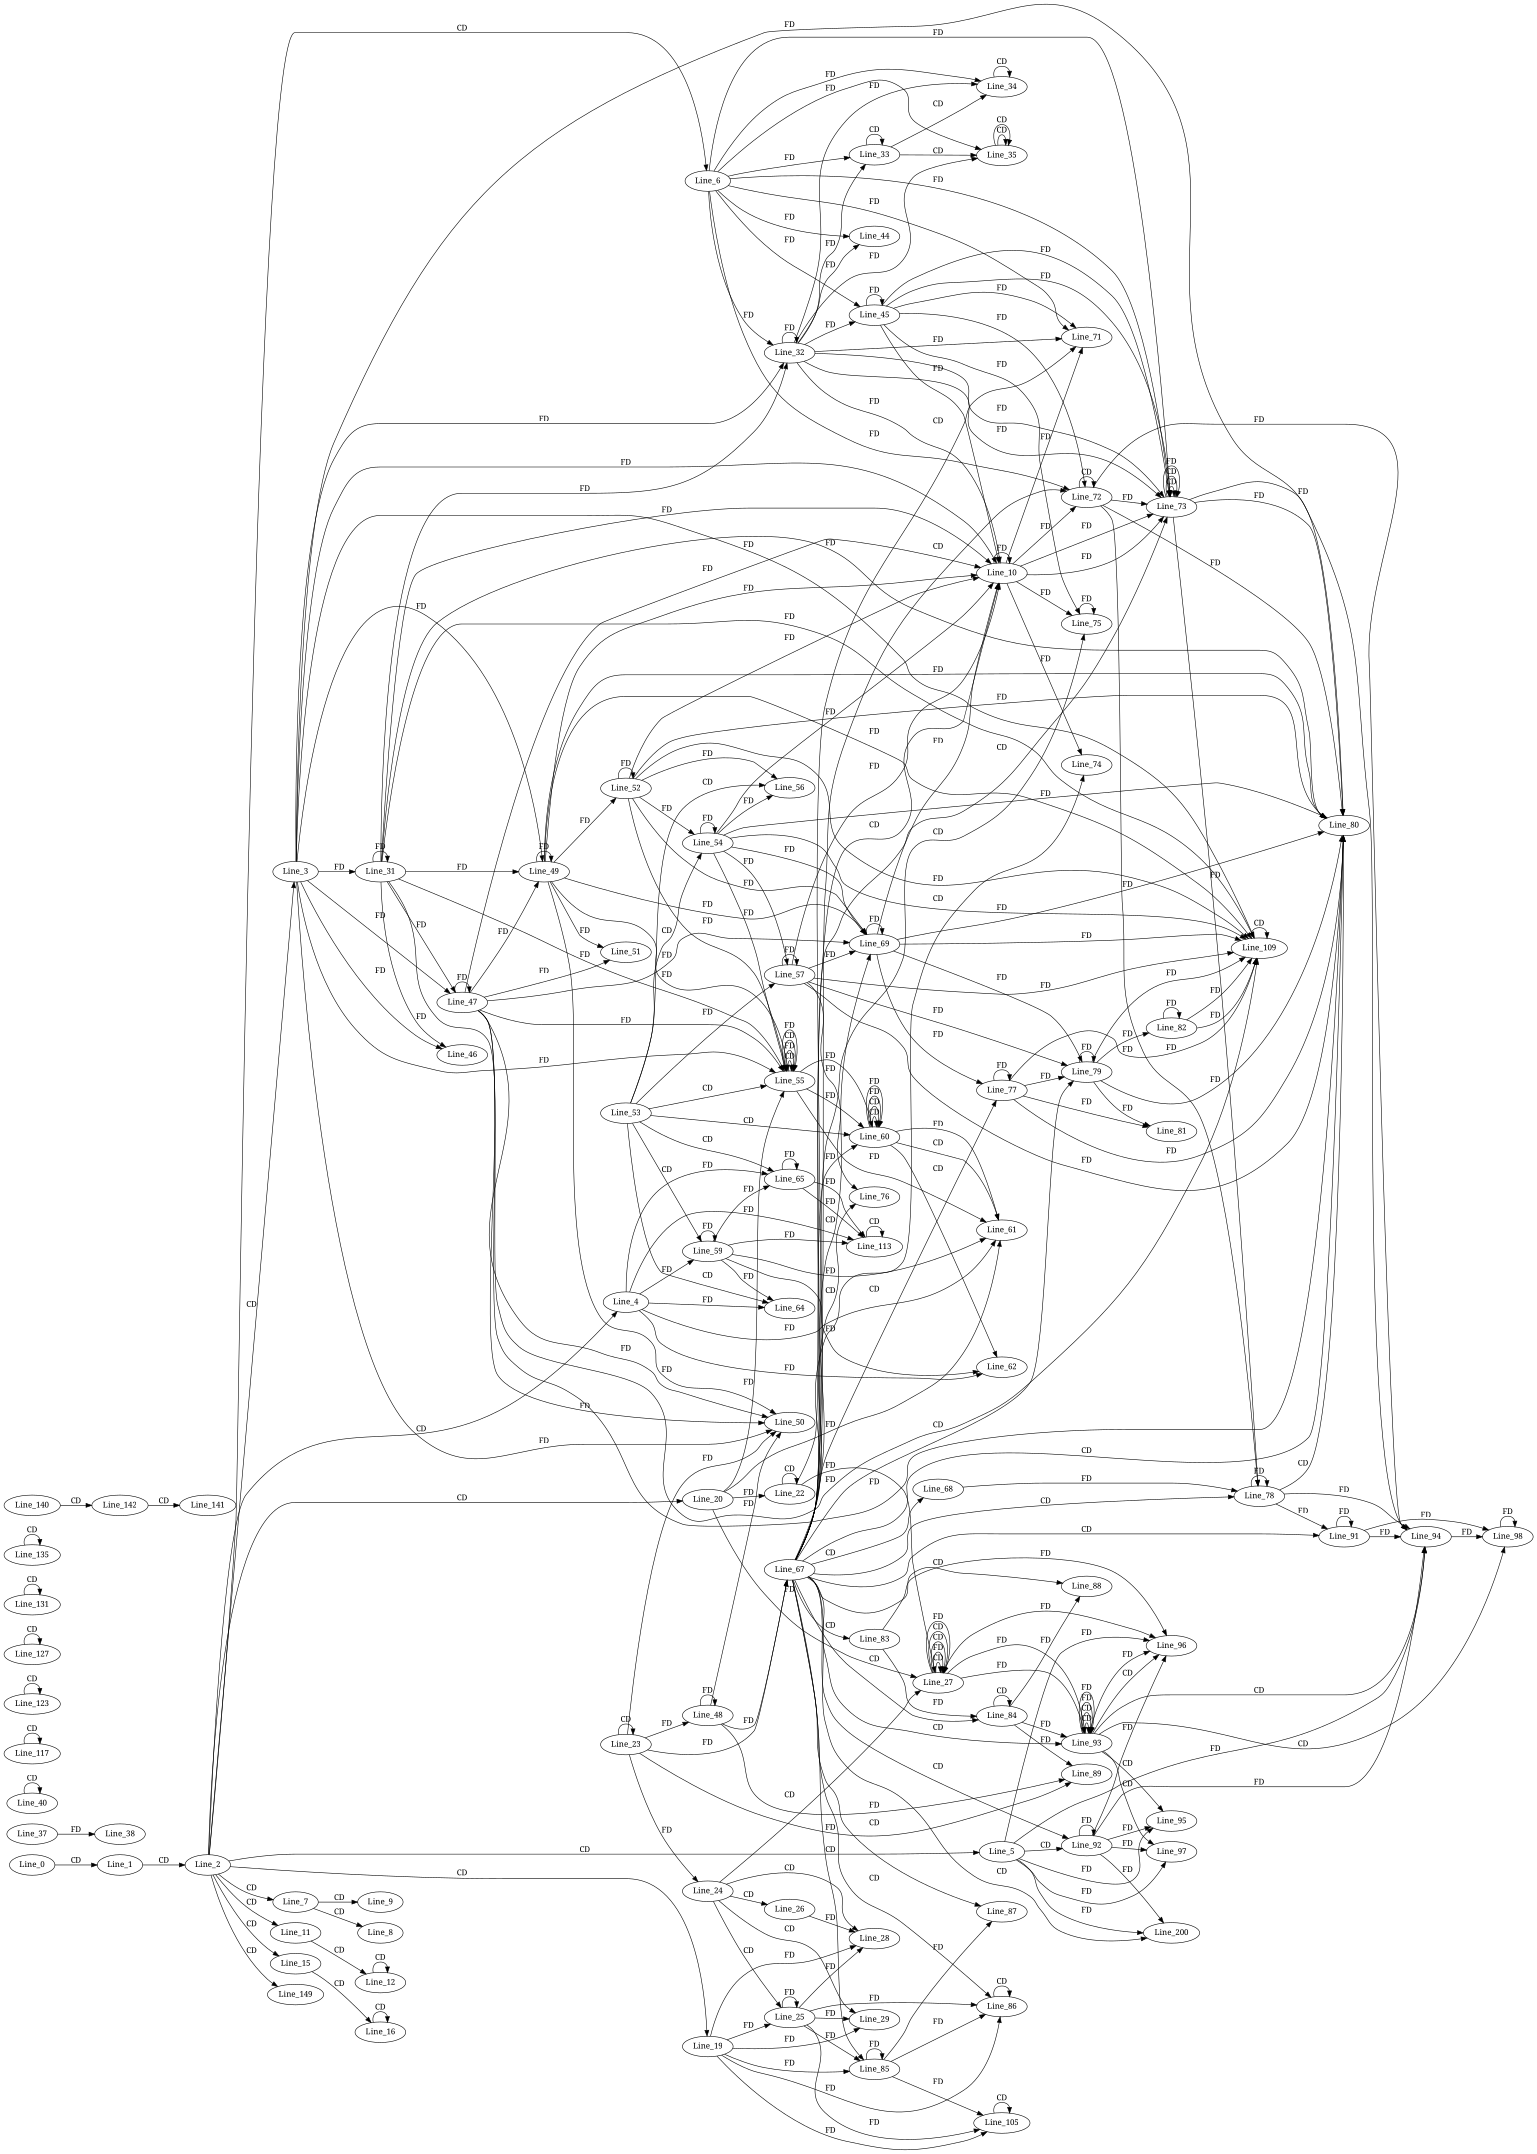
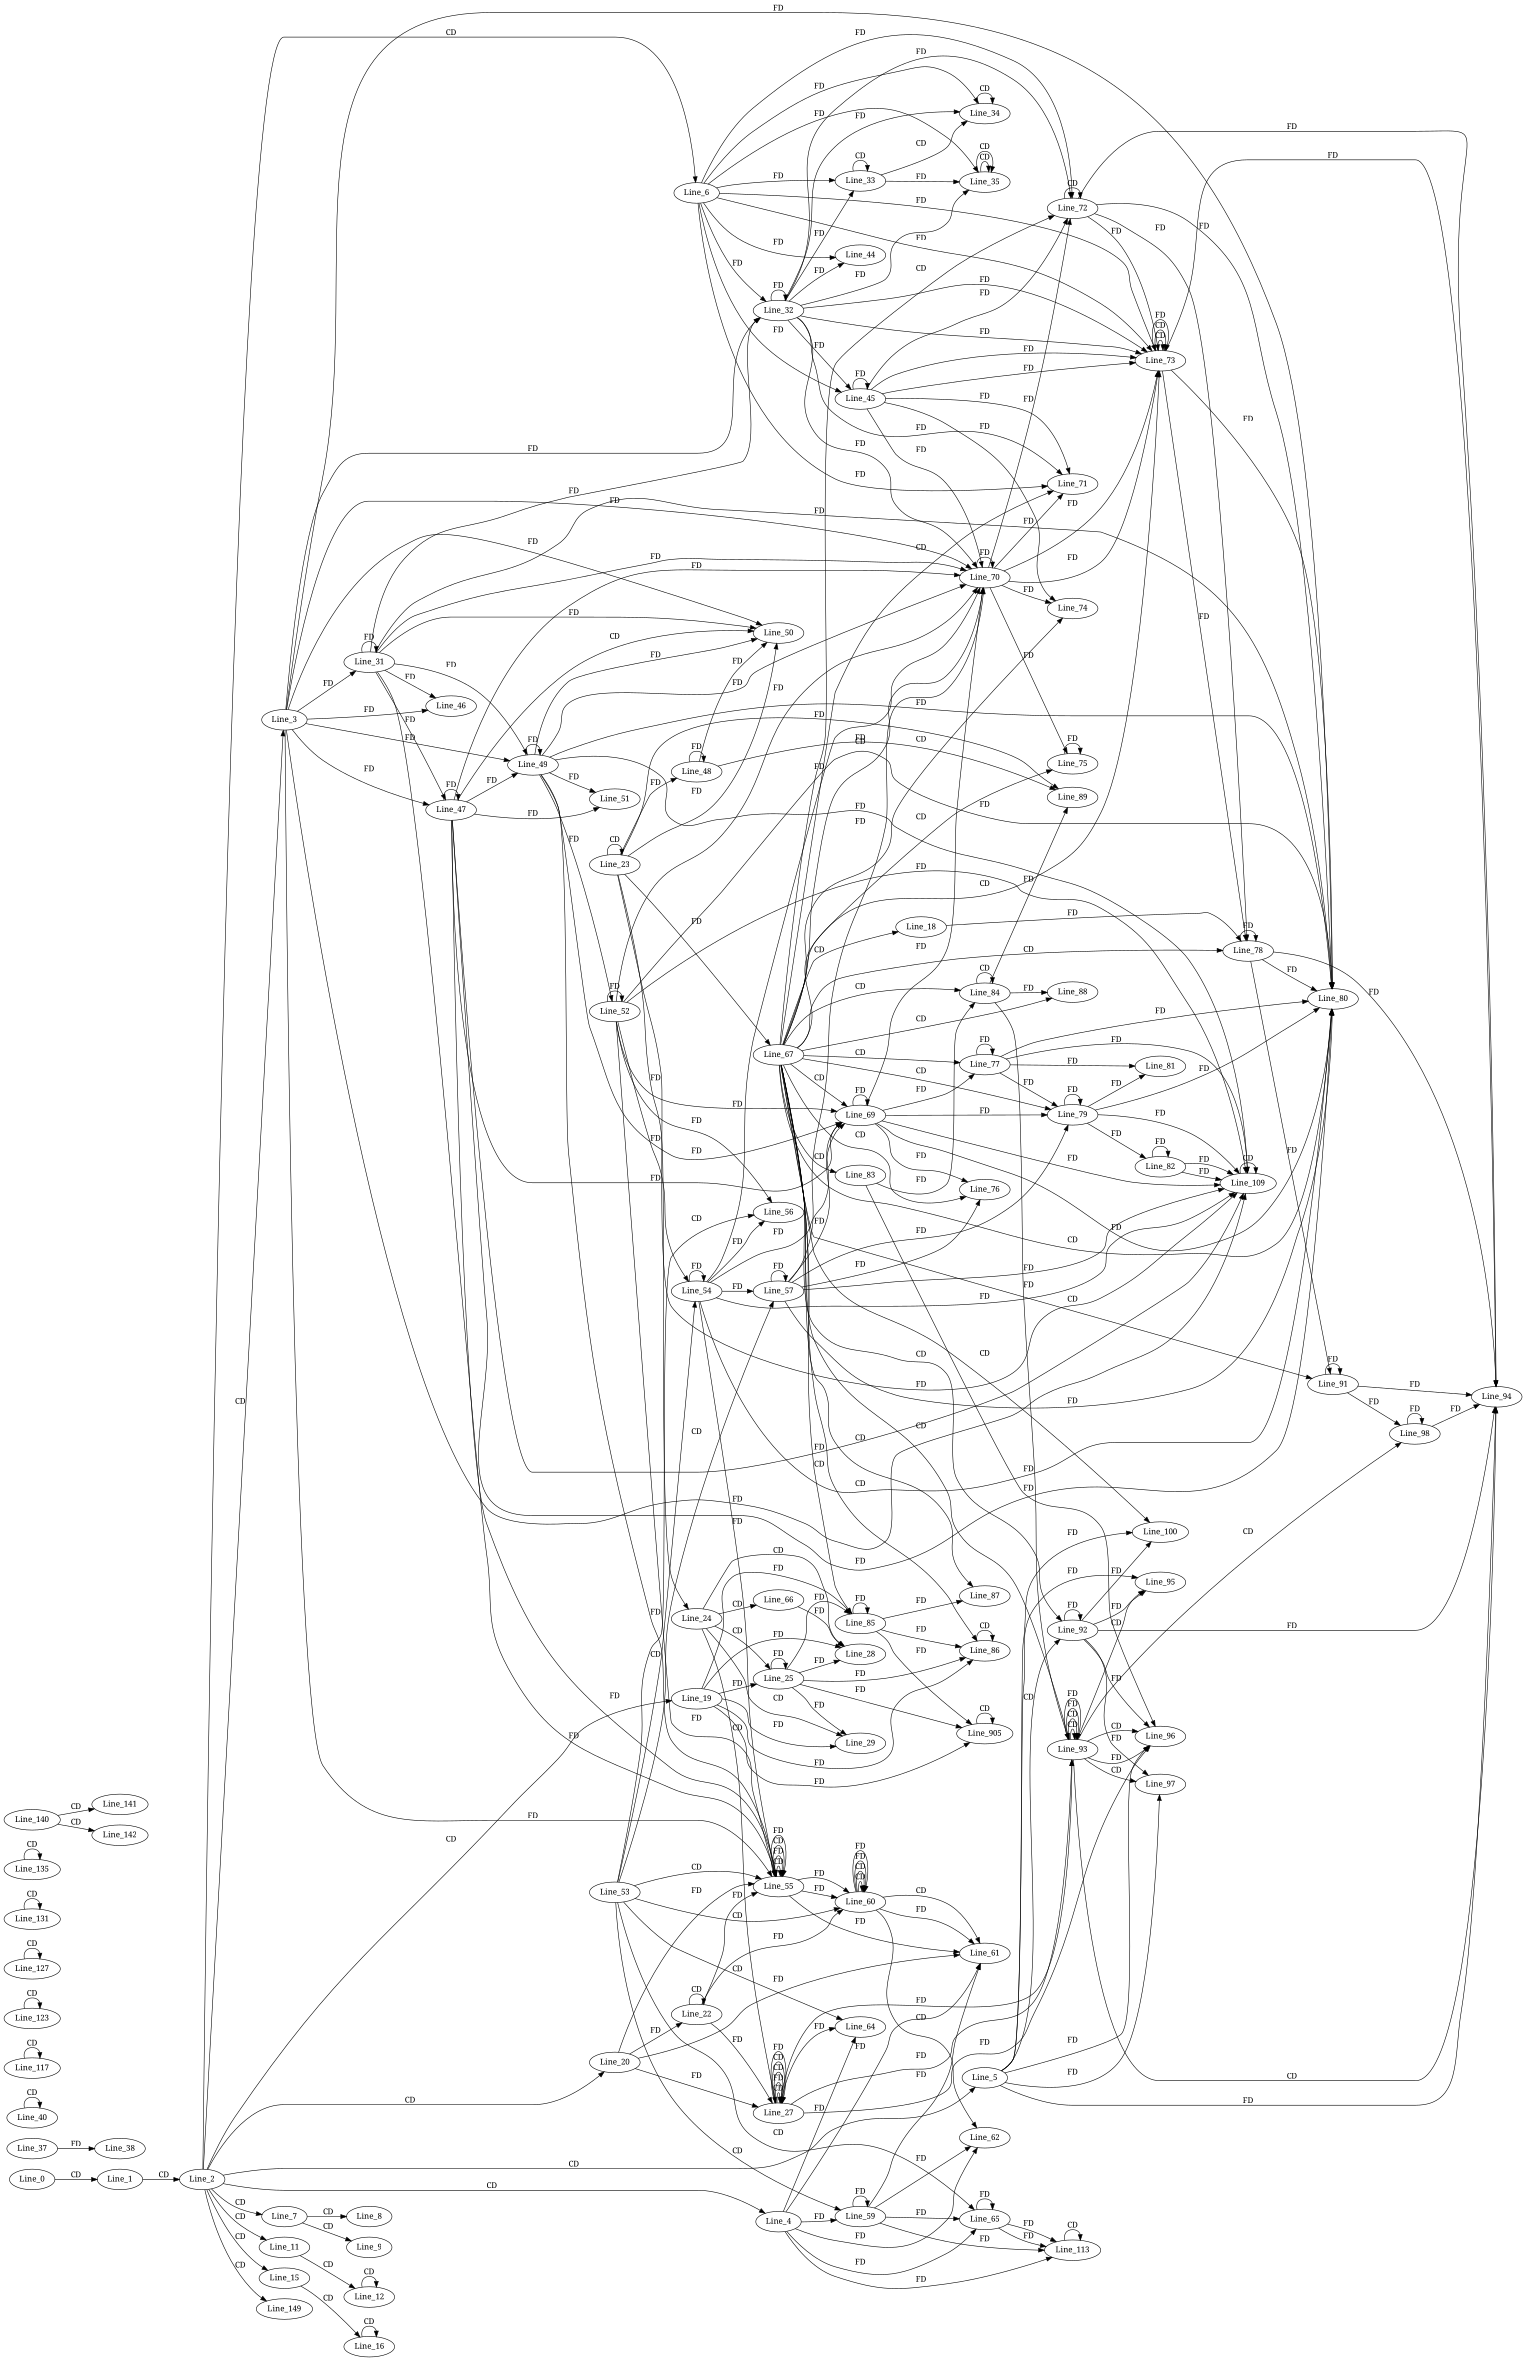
none -> (874, 80)
(938, 151) -> (921, 177)
(1039, 423) -> (1006, 469)
(1002, 573) -> (985, 578)
(780, 623) -> (765, 1360)
(708, 1012) -> (697, 1432)
none -> (907, 1168)
(743, 1281) -> (796, 2059)
(626, 1349) -> (615, 637)
(1303, 1463) -> (1292, 970)
(938, 1489) -> (921, 927)
(161, 1505) -> (73, 1813)
(1464, 1537) -> (1453, 1417)
(768, 1672) -> none
(790, 1910) -> (779, 1600)
(1172, 1933) -> (1160, 1532)
none -> (724, 1945)
(1002, 2123) -> (985, 1734)
